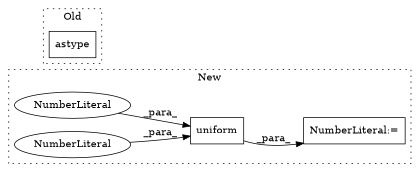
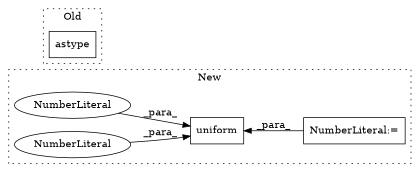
(270, 145) -> (278, 131)
